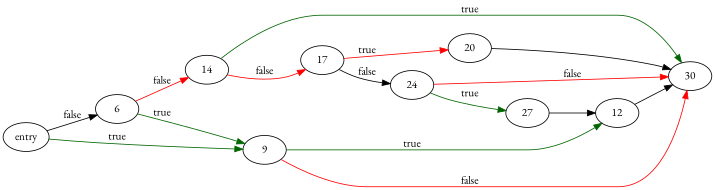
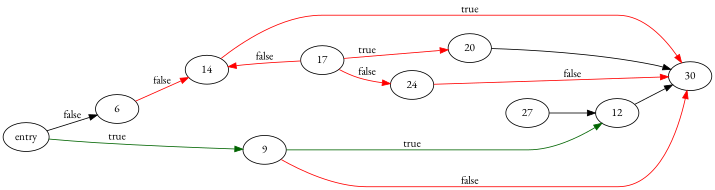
(451, 15) -> (451, 15)
(360, 78) -> (360, 78)
(263, 79) -> (268, 63)
(464, 103) -> none
(187, 127) -> none
